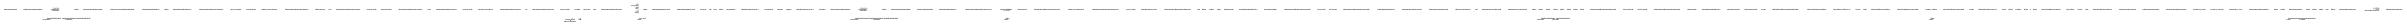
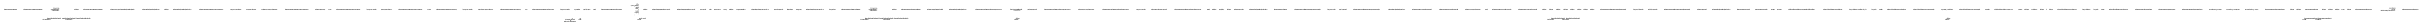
none -> (717, 10)
none -> (1773, 10)
